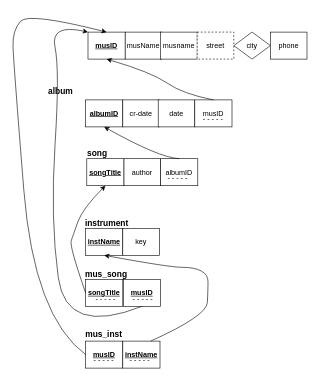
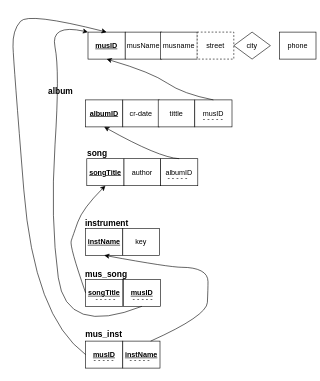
(289, 46) -> (298, 46)
(176, 114) -> (176, 114)
